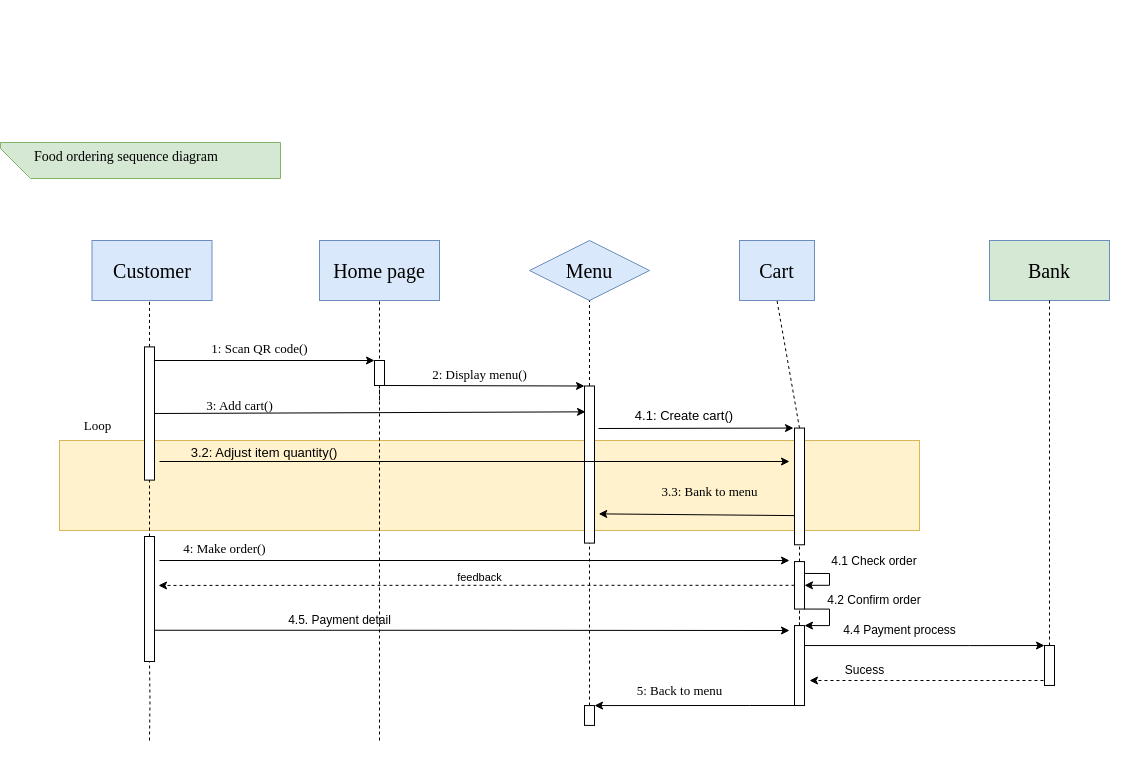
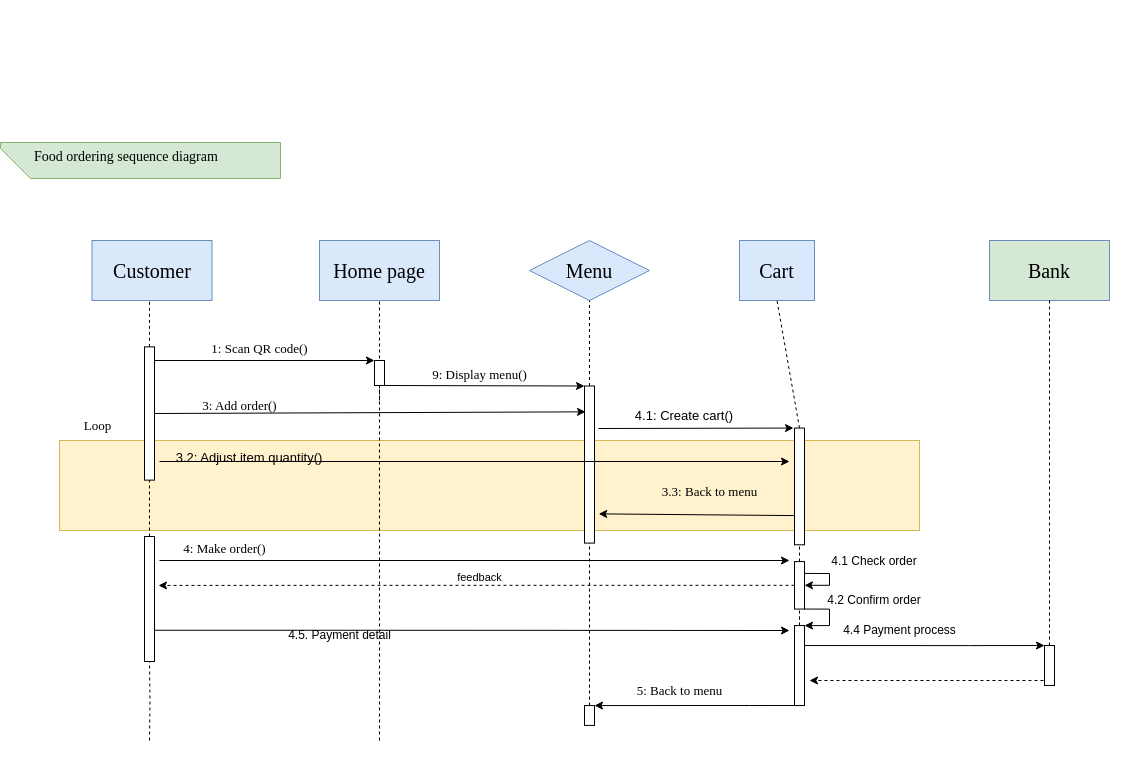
(480, 375) -> (480, 375)
(240, 406) -> (240, 406)
(265, 453) -> (250, 458)
(710, 492) -> (710, 492)
(340, 621) -> (340, 636)
(865, 671) -> none
